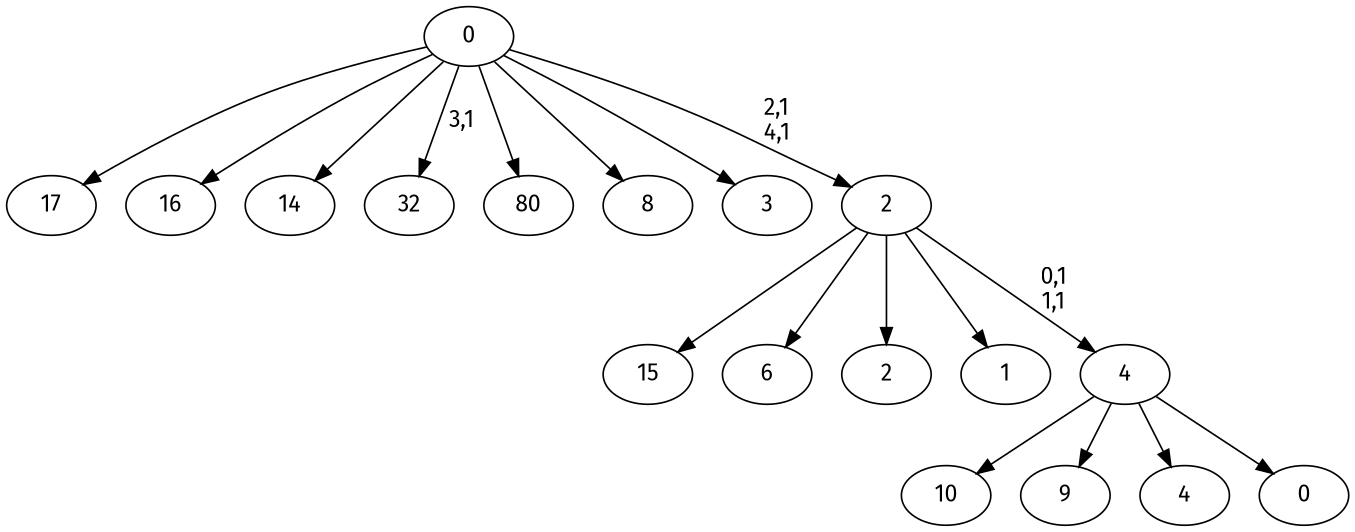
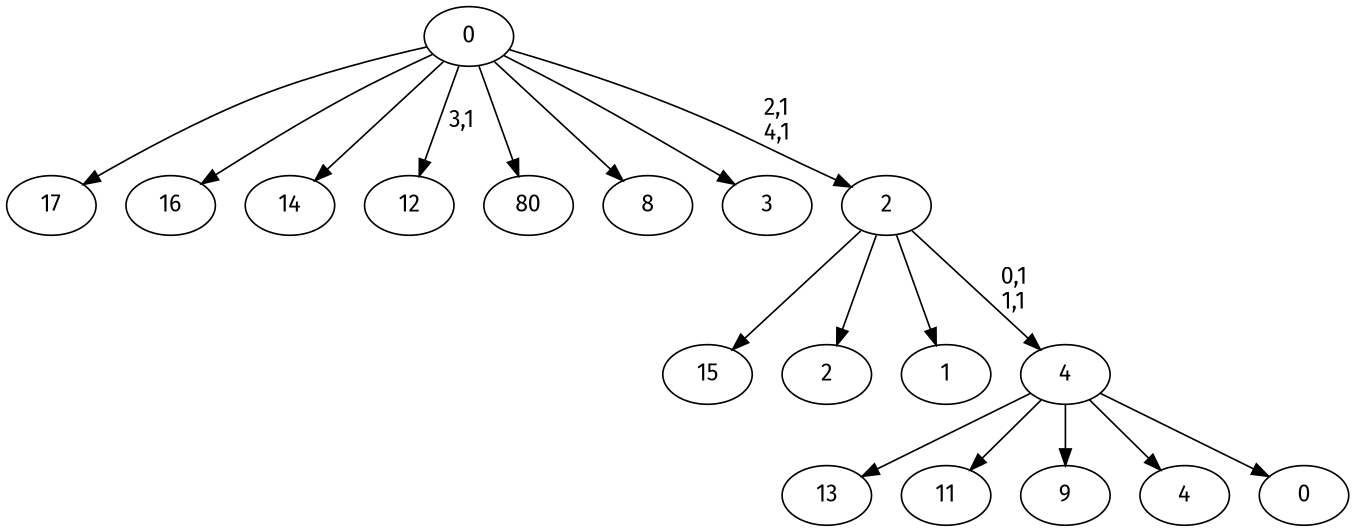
(409, 205) -> (409, 205)
(767, 374) -> none
none -> (827, 495)
(946, 495) -> (946, 495)
